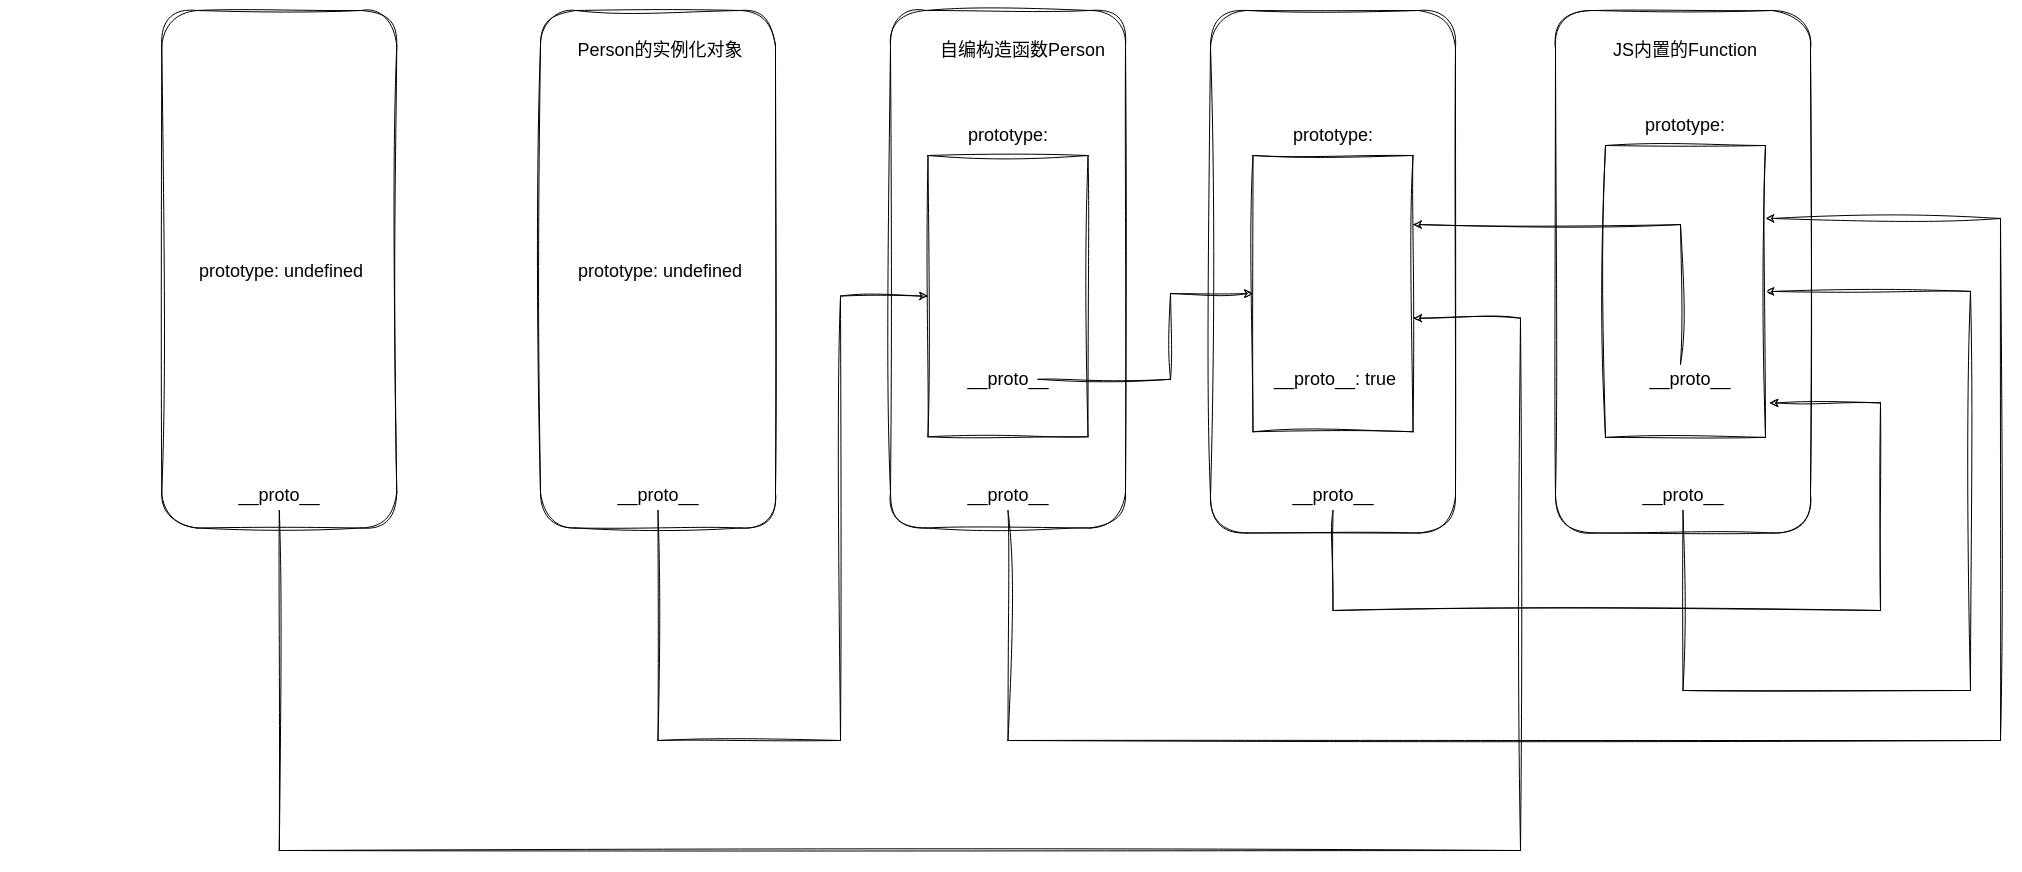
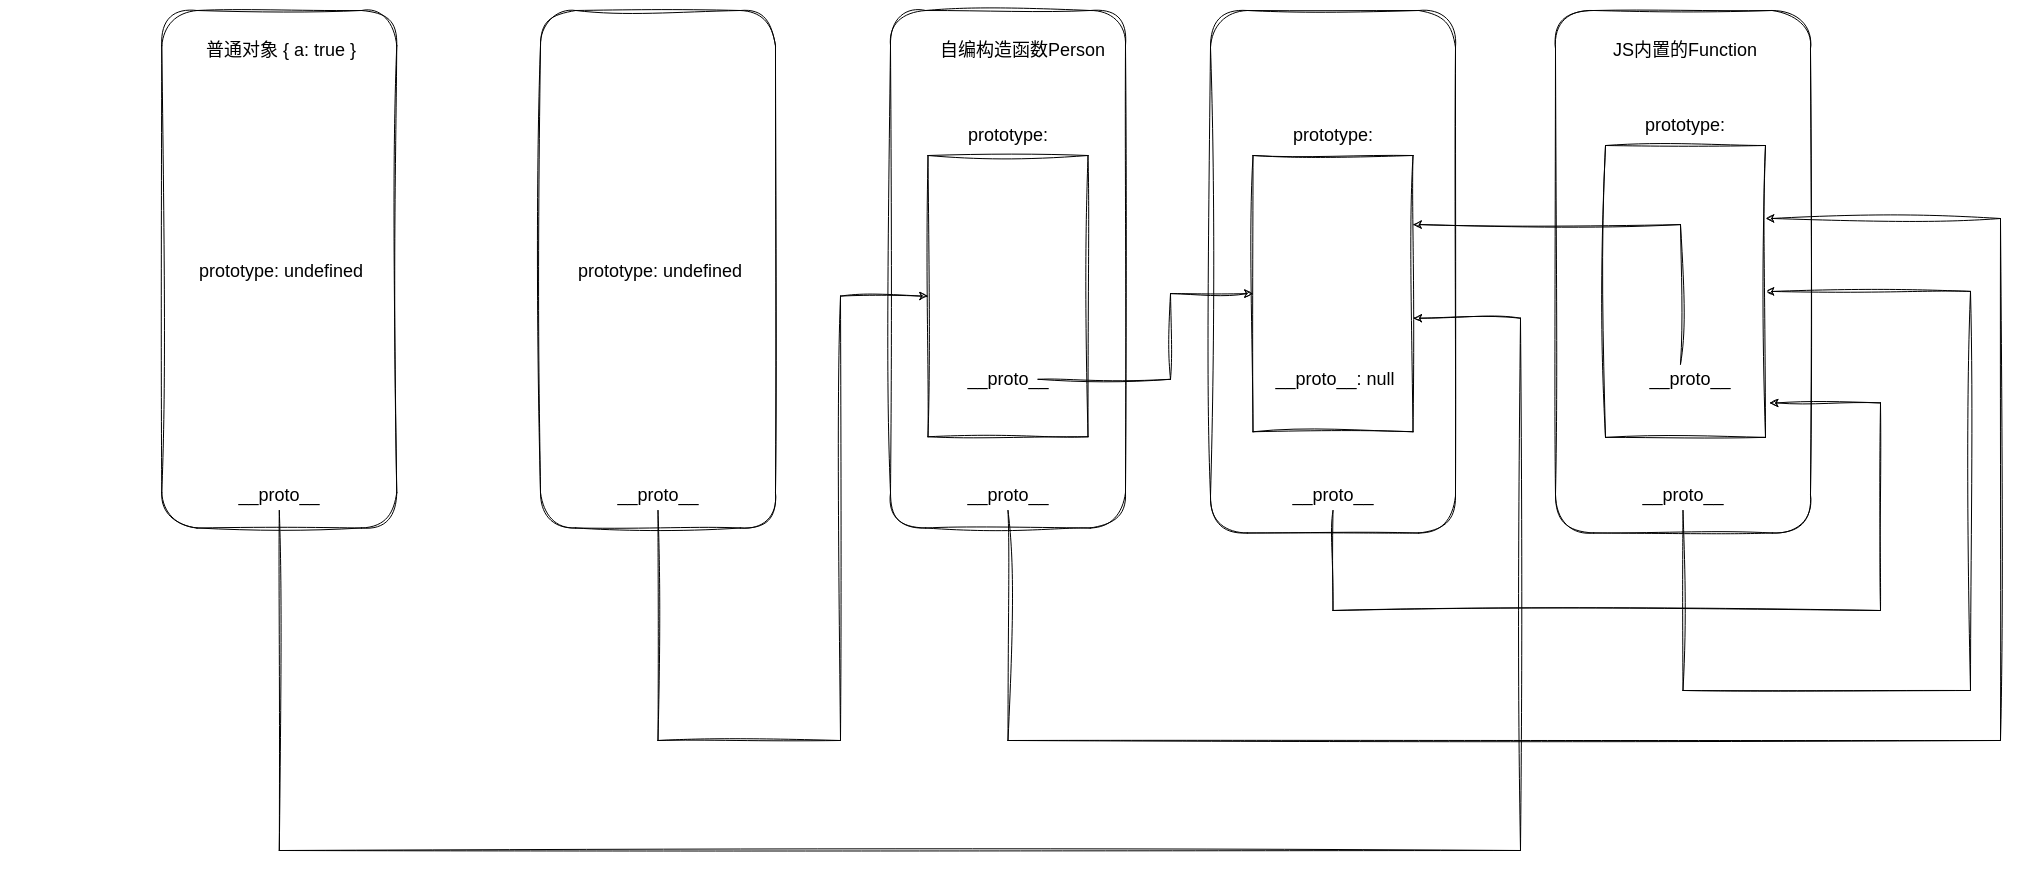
none -> (282, 51)
(661, 51) -> none
(1336, 380) -> (1336, 380)
